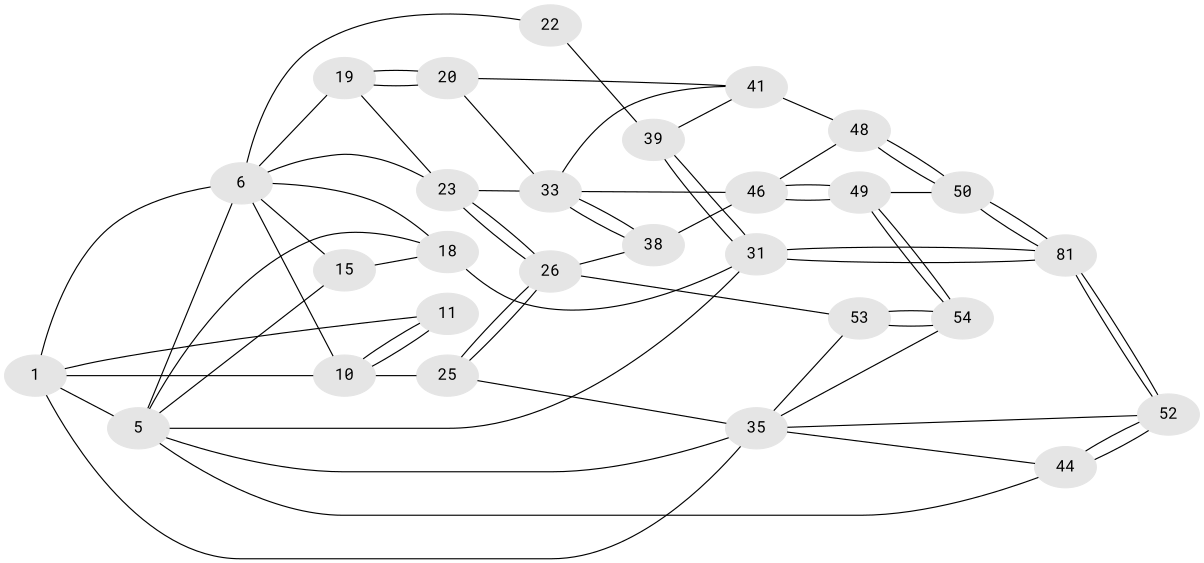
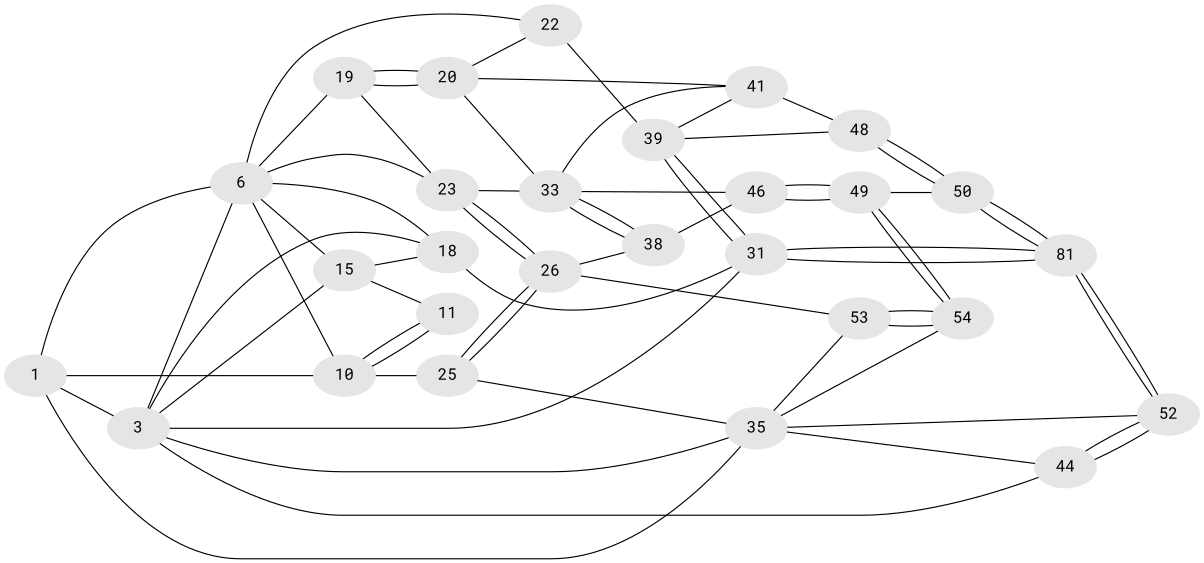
none -> (499, 52)
(808, 162) -> (757, 135)
(240, 339) -> (396, 292)
(138, 428) -> (138, 428)
